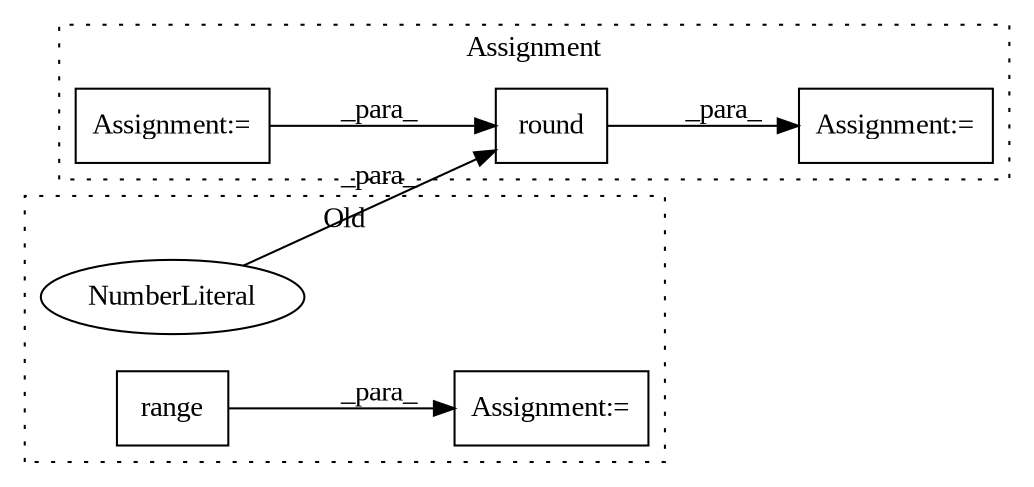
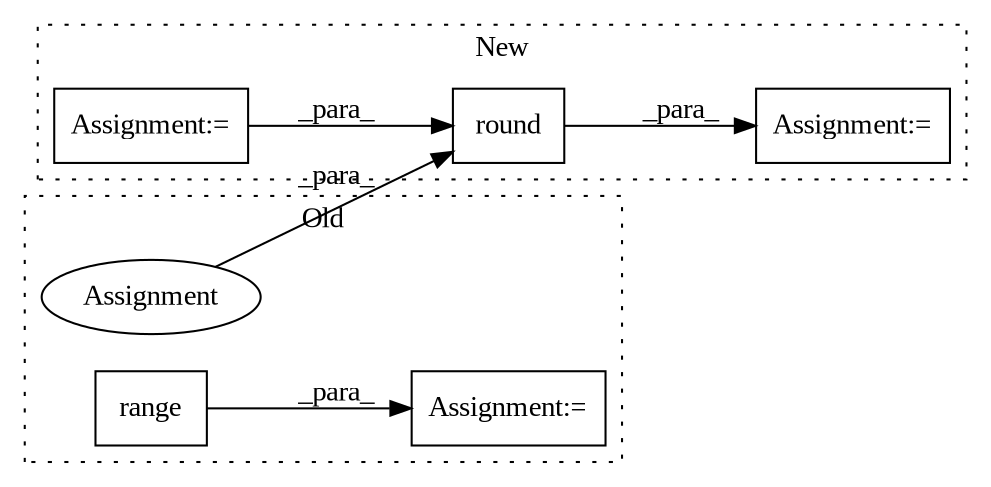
(534, 48) -> (502, 48)
(173, 297) -> (151, 297)
